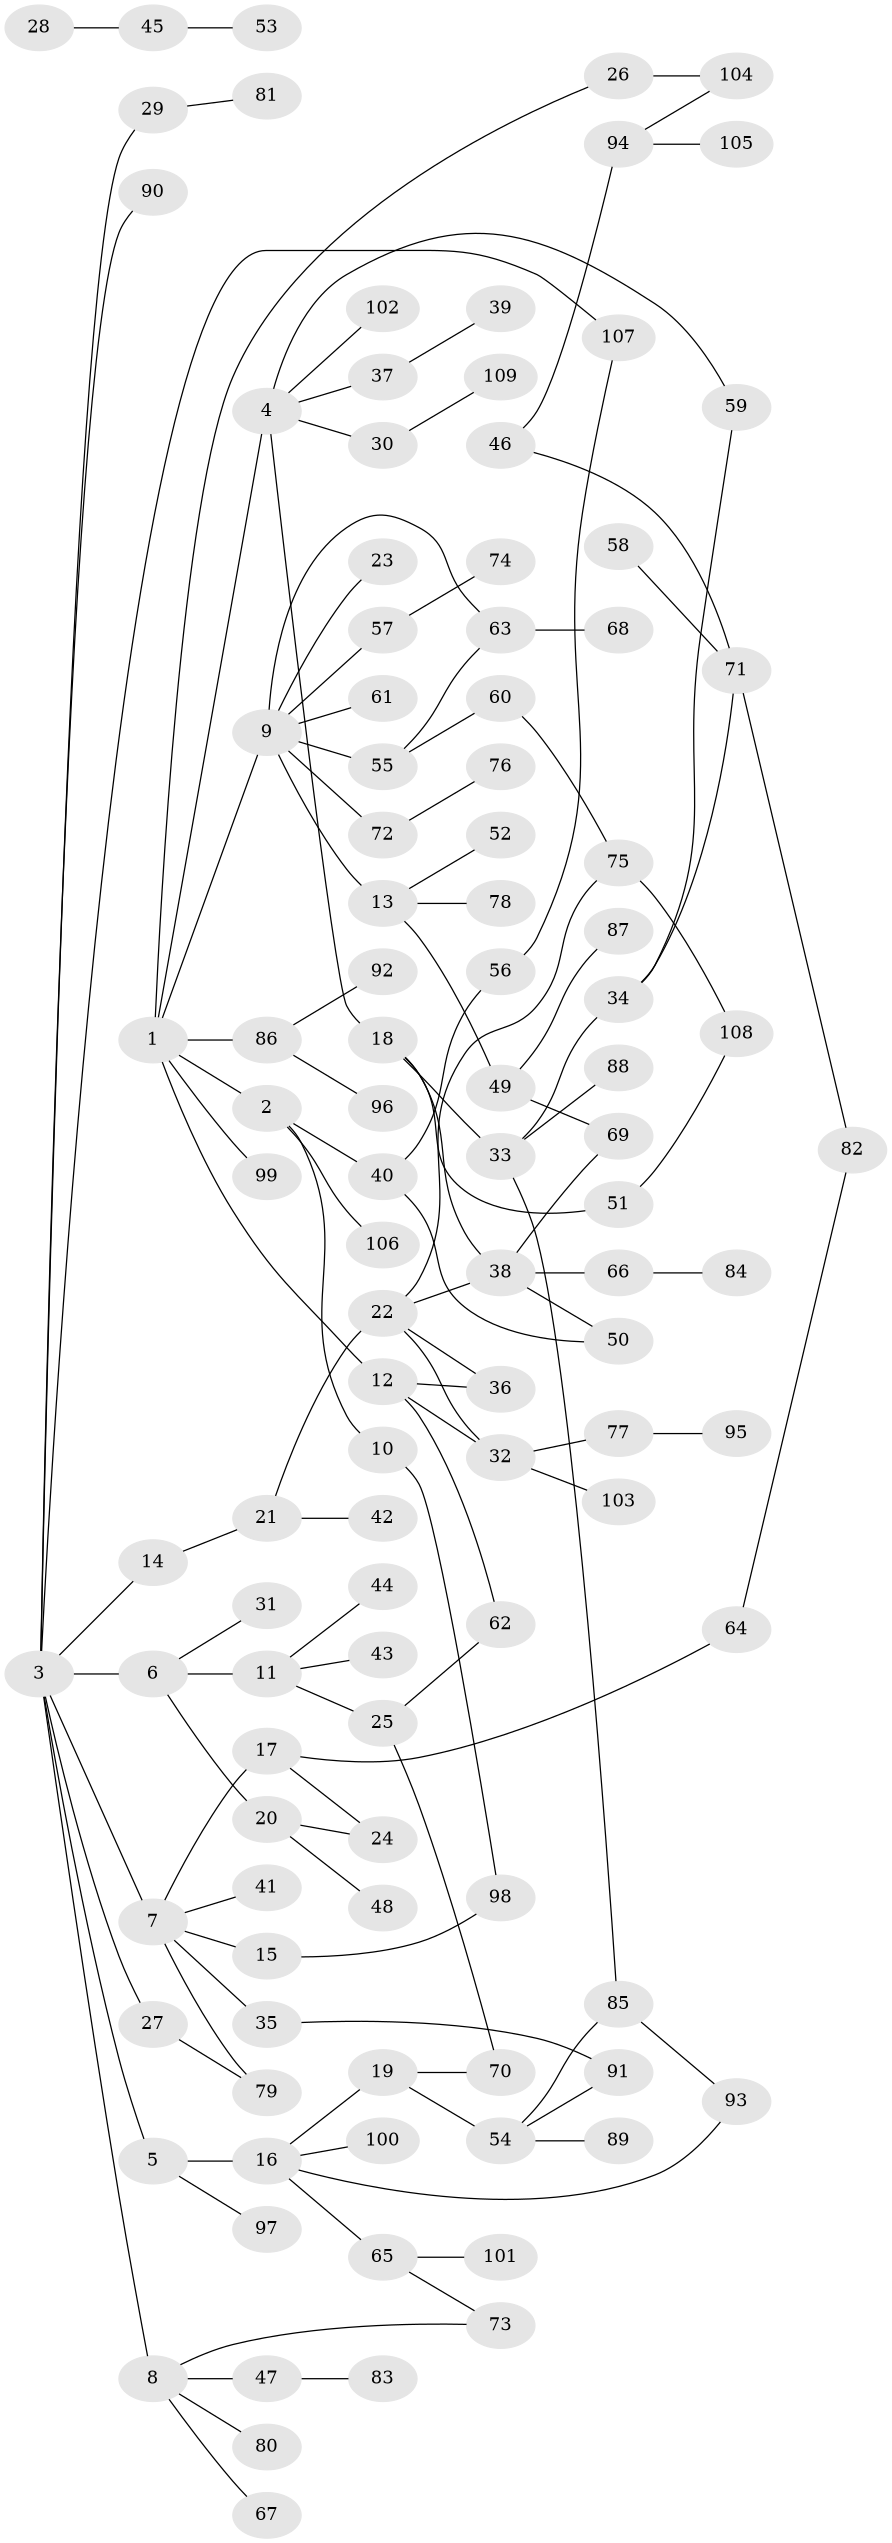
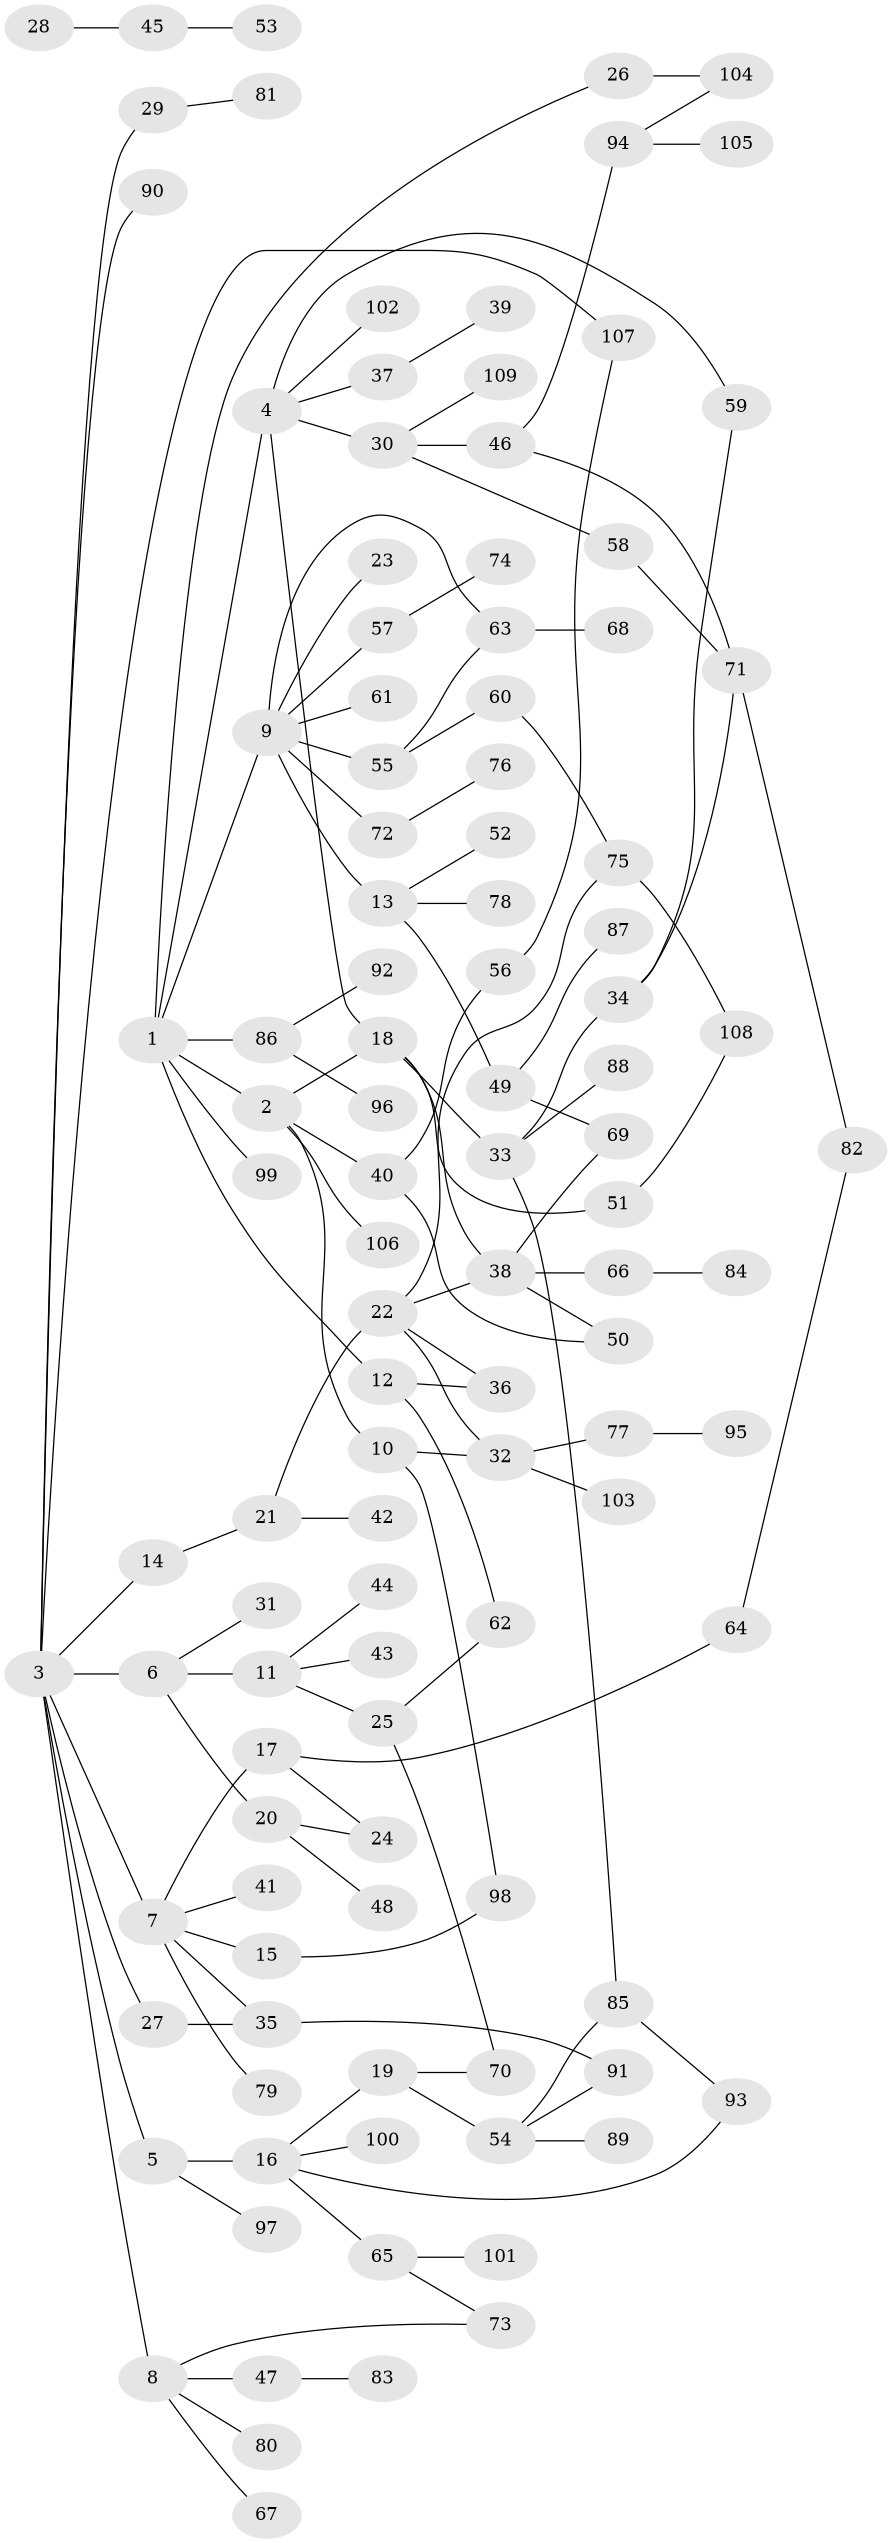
none -> (442, 445)
none -> (501, 496)
none -> (317, 1079)
(442, 1420) -> (451, 1454)
(210, 2059) -> (219, 2024)
